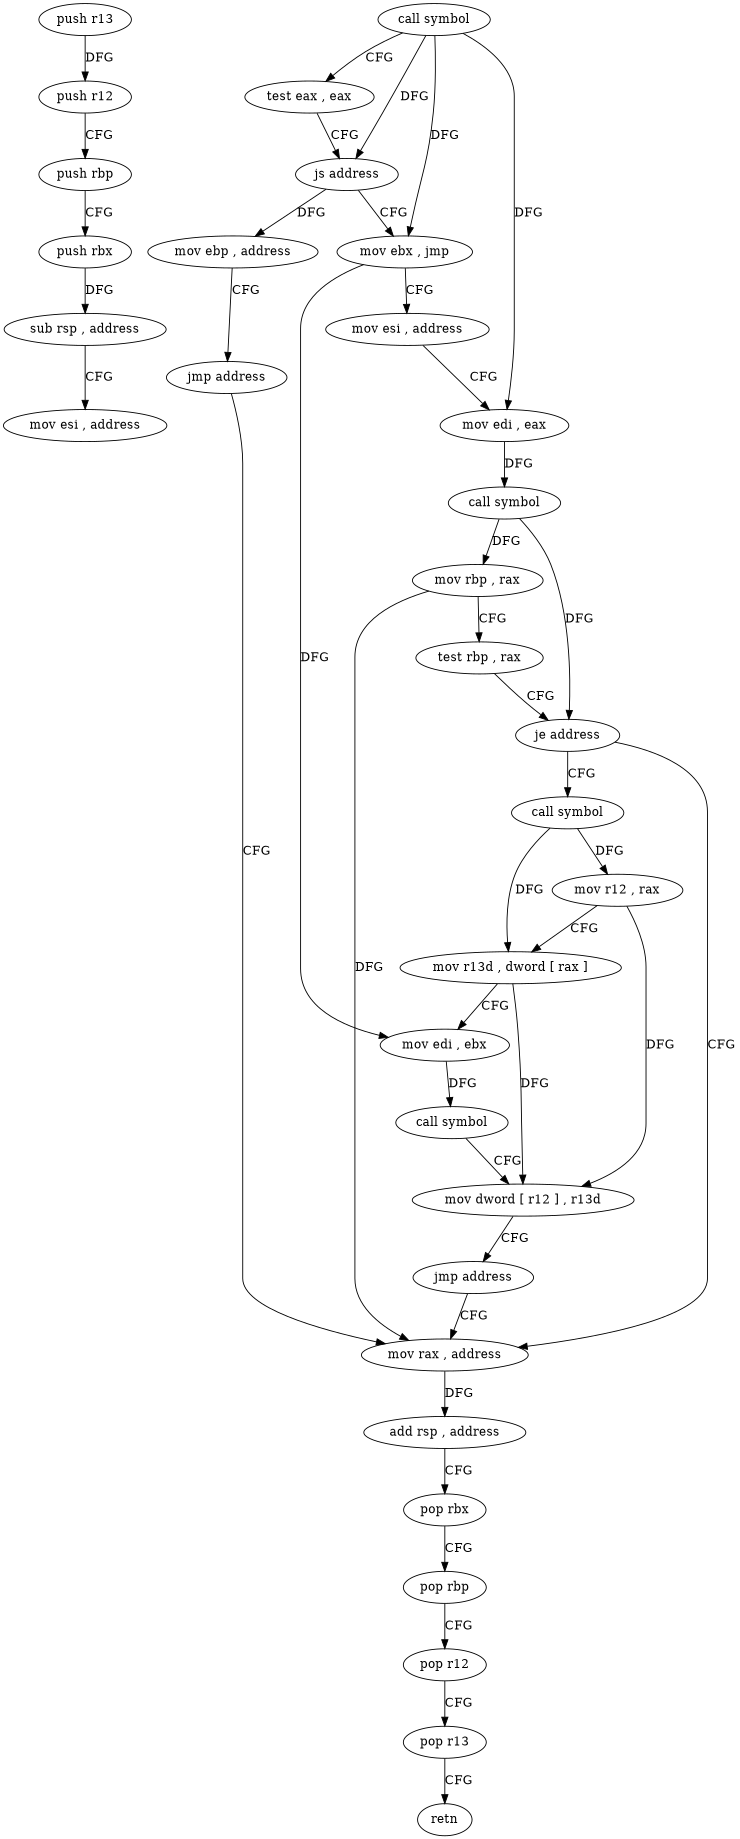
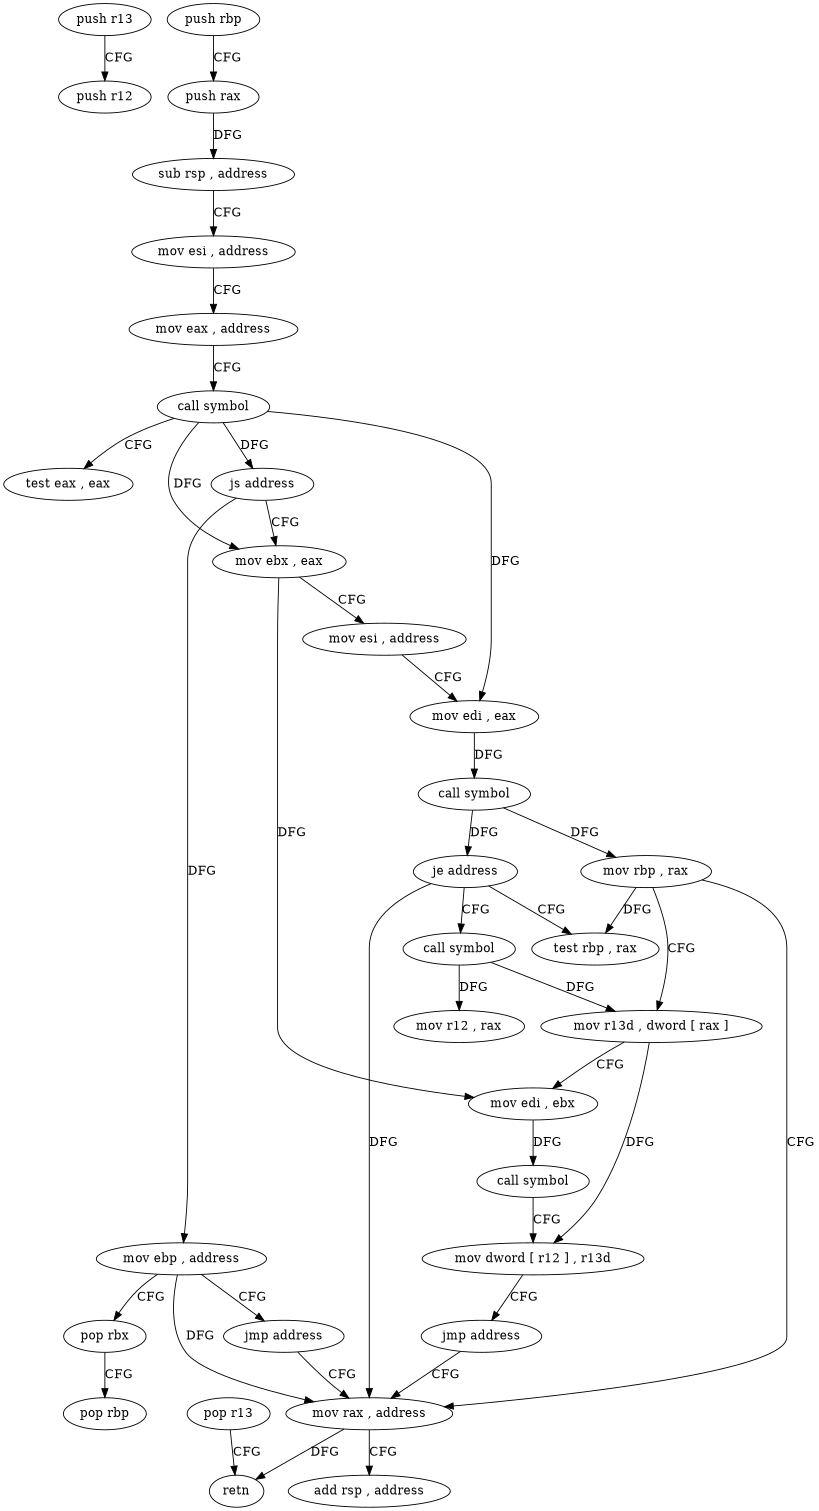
(100, 58) -> (119, 58)
(85, 131) -> none
(326, 132) -> none
(85, 252) -> (213, 97)
(405, 252) -> (279, 562)
none -> (213, 329)
(493, 619) -> (638, 910)
(517, 695) -> (526, 908)
(568, 926) -> (668, 944)
(370, 968) -> (801, 1143)
(722, 1045) -> (384, 1143)
(646, 1057) -> none
none -> (206, 1367)
(460, 1394) -> (384, 1452)
none -> (304, 1452)
(445, 1467) -> (136, 1292)
(445, 1665) -> none
